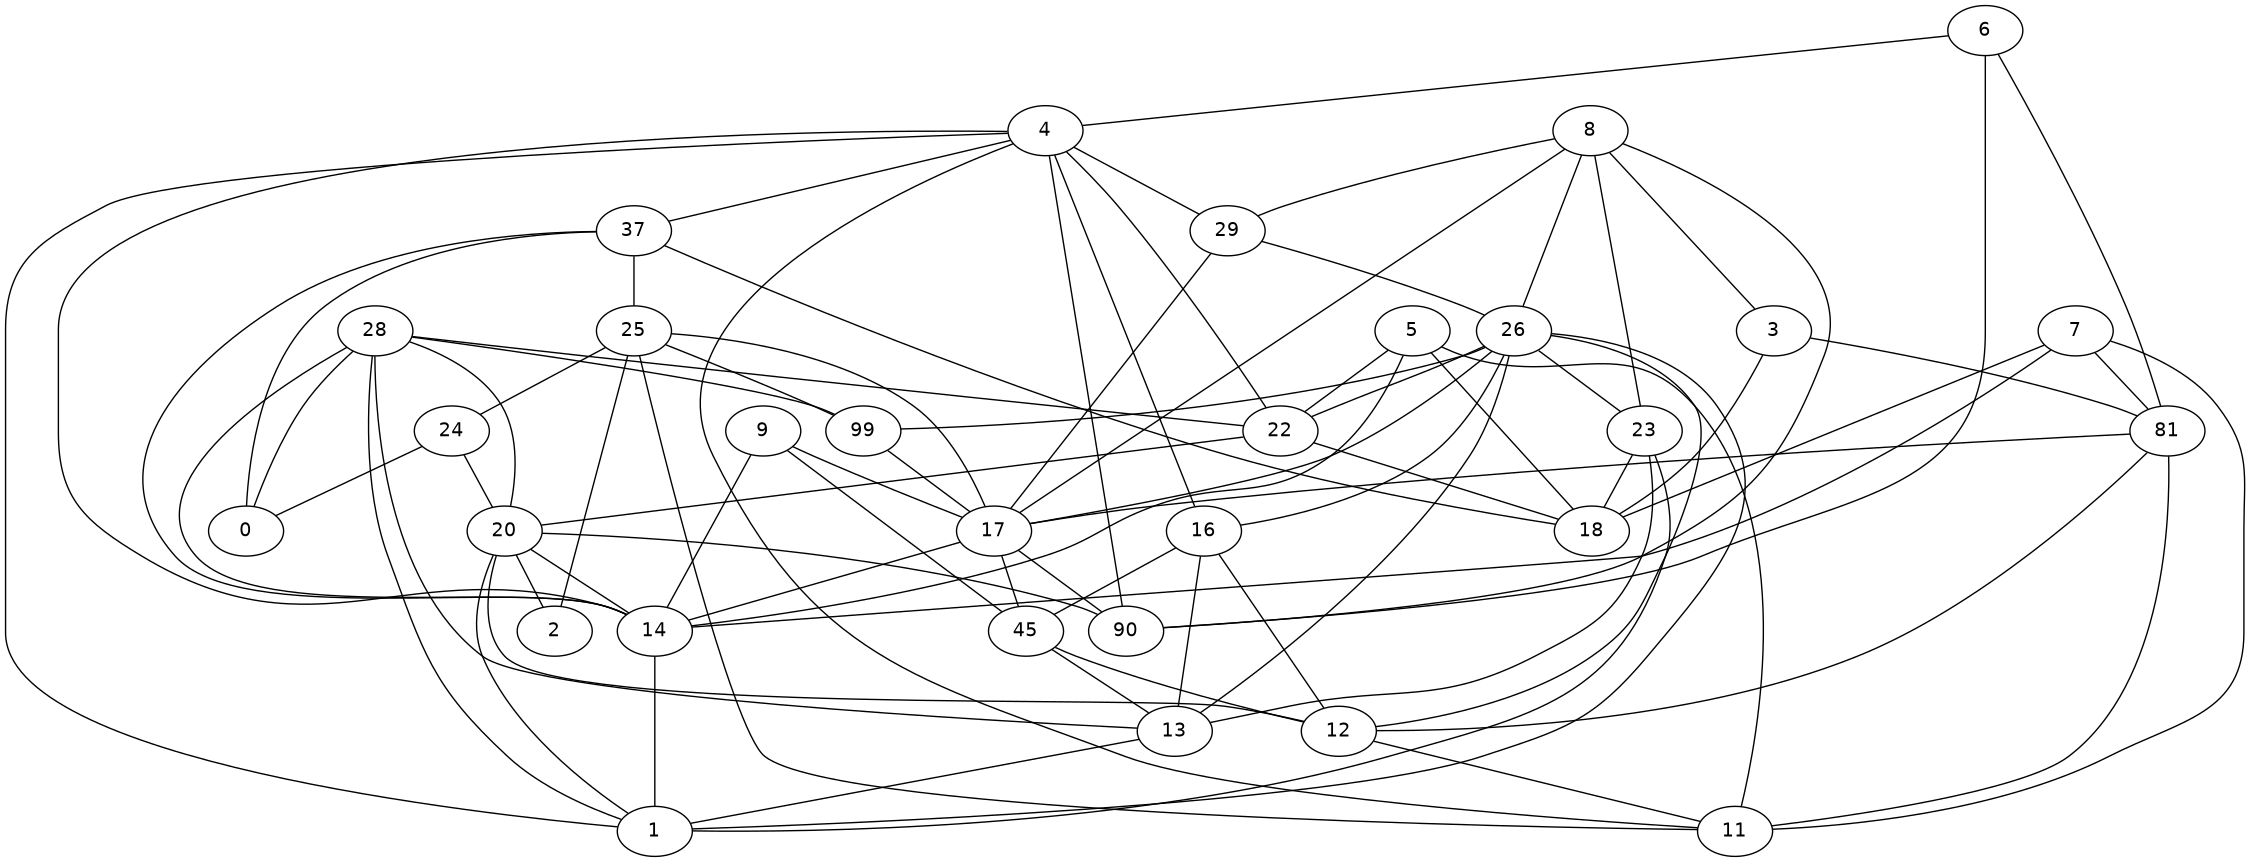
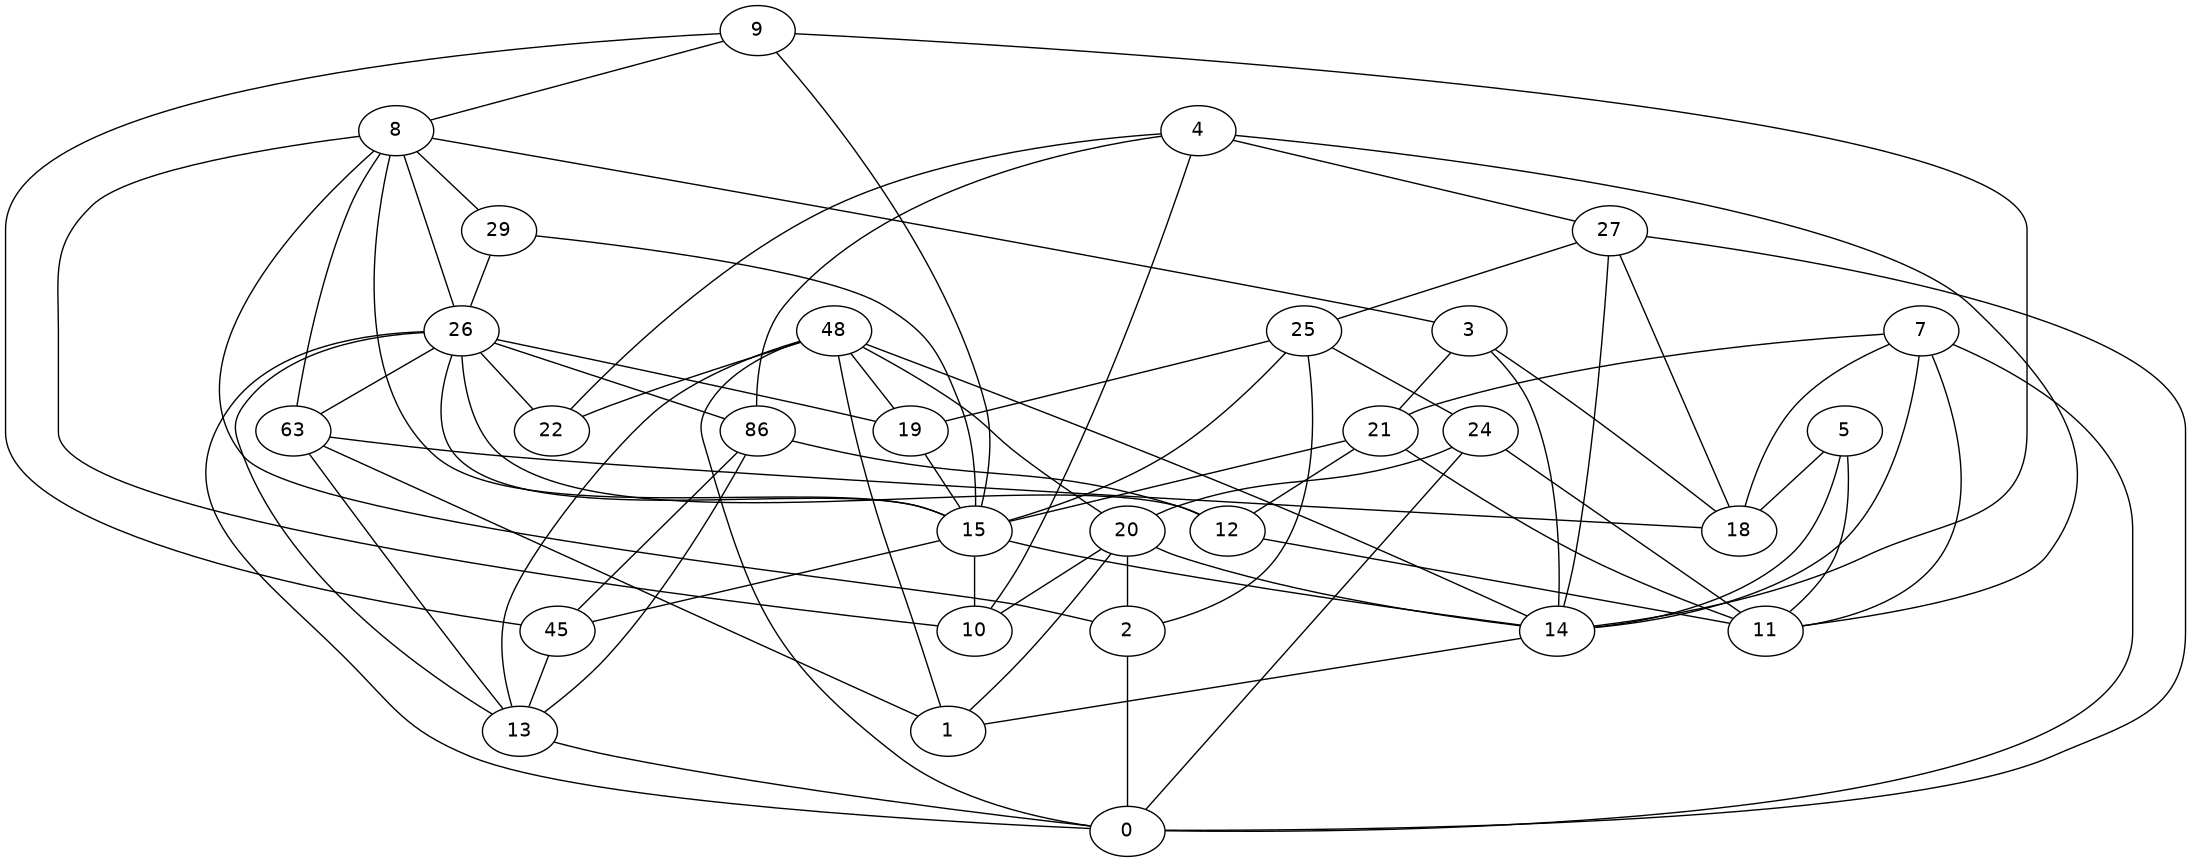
(1985, 31) -> none
none -> (577, 81)
(1137, 181) -> none
(634, 231) -> (1610, 231)
(137, 239) -> (1548, 465)
(16, 277) -> none
(375, 331) -> (834, 331)
(1359, 372) -> none
(863, 431) -> (911, 431)
(1645, 431) -> (293, 431)
(2167, 431) -> (1381, 431)
(910, 479) -> none
(1461, 489) -> none
none -> (454, 521)
(994, 531) -> (975, 531)
(1204, 531) -> (758, 431)
(1126, 631) -> (975, 631)
(1172, 688) -> none
(850, 699) -> none
none -> (1128, 731)
(1421, 771) -> (444, 744)
(915, 781) -> (821, 791)
none -> (1864, 786)
(1018, 802) -> (1629, 535)
